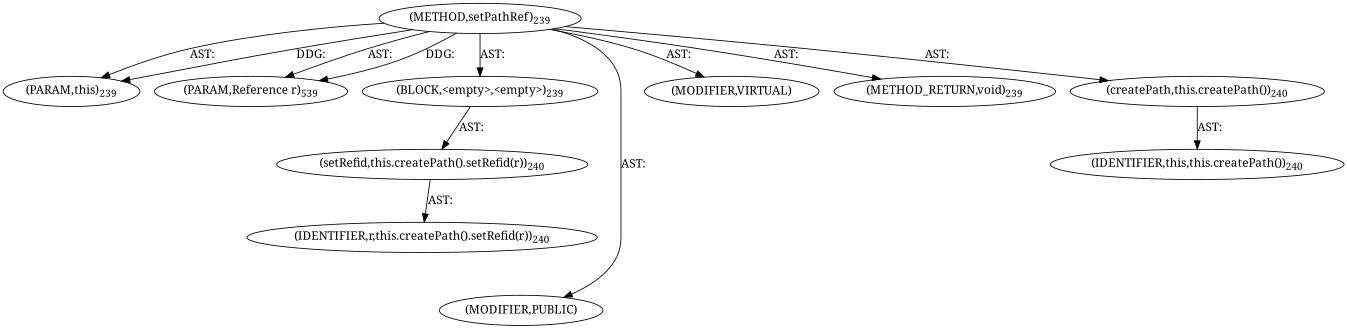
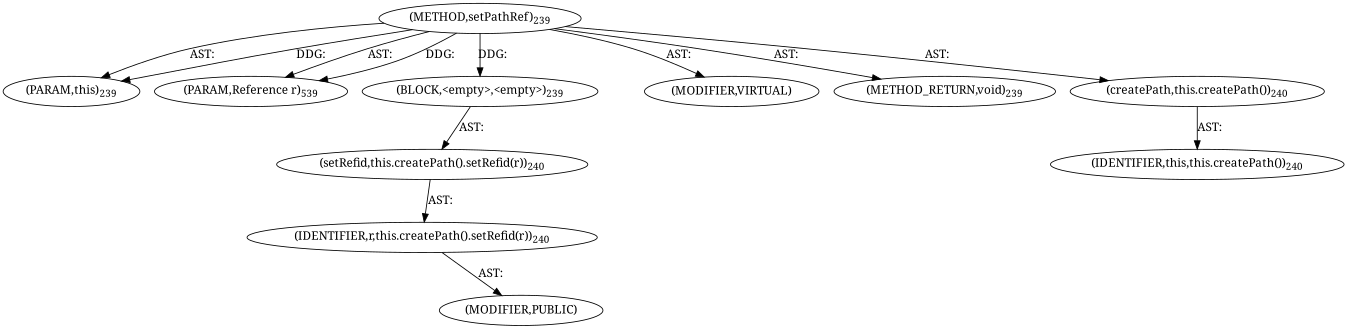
(494, 55) -> (494, 55)
(621, 154) -> (468, 272)
